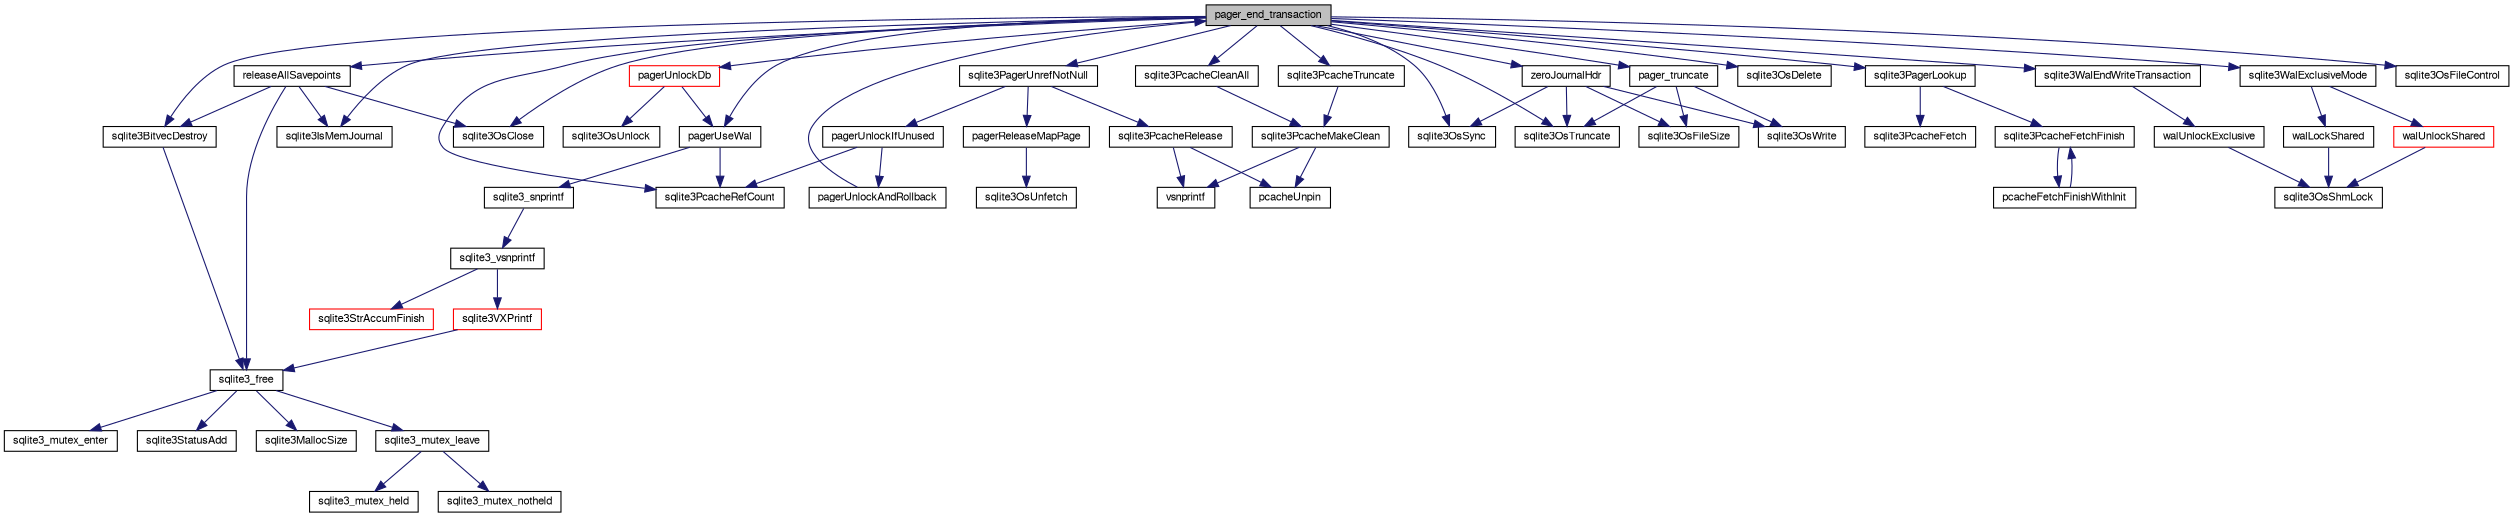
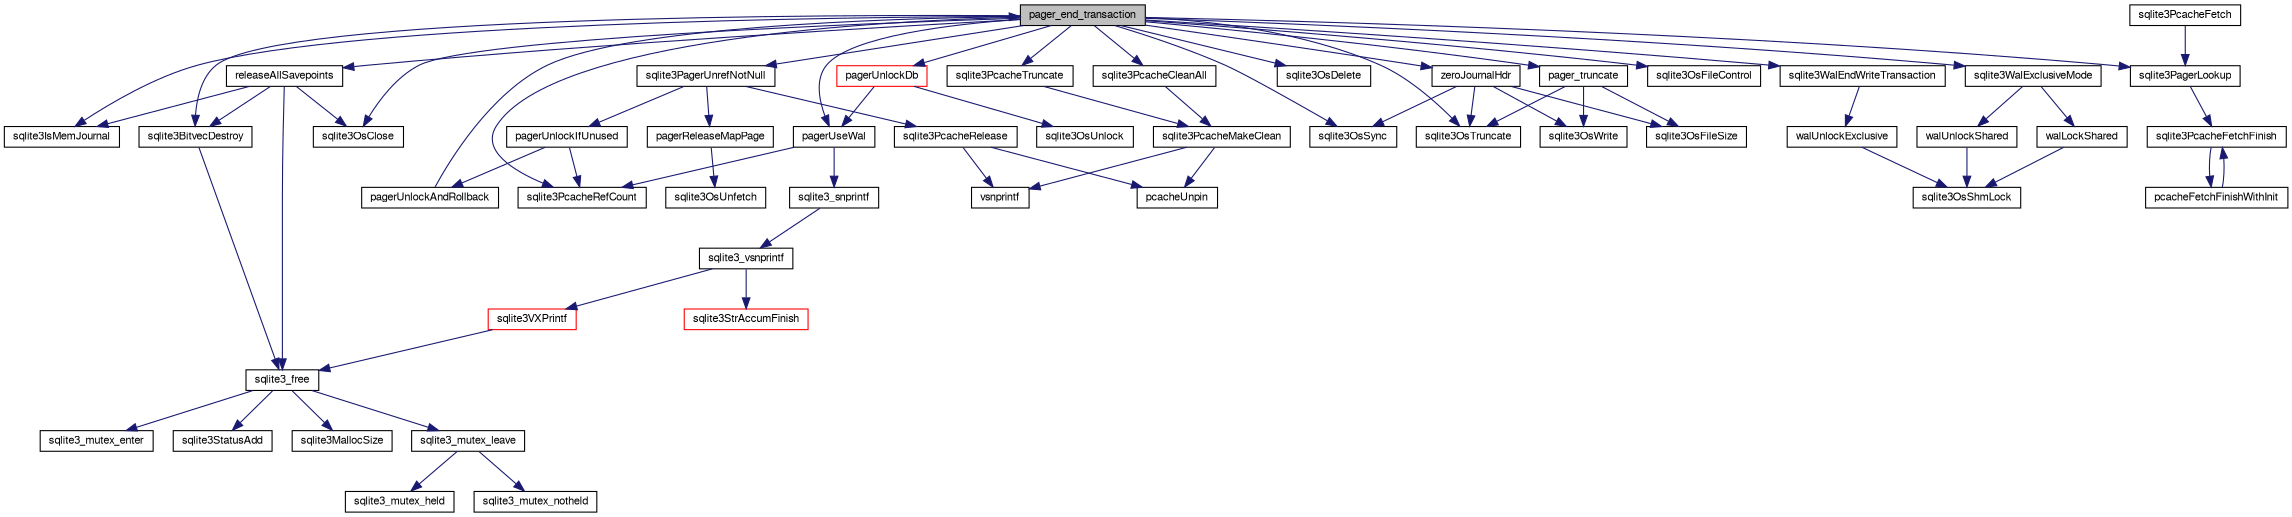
(1920, 101) -> (2185, 40)
(2444, 137) -> (1967, 137)
